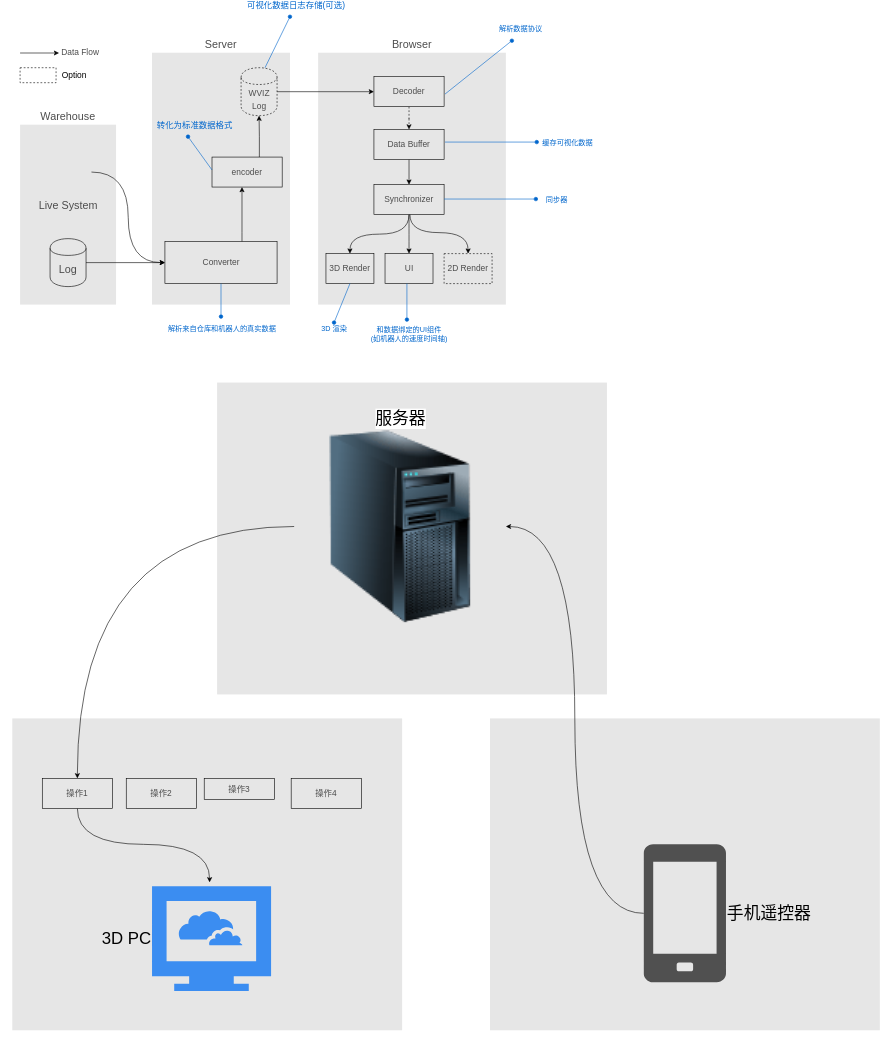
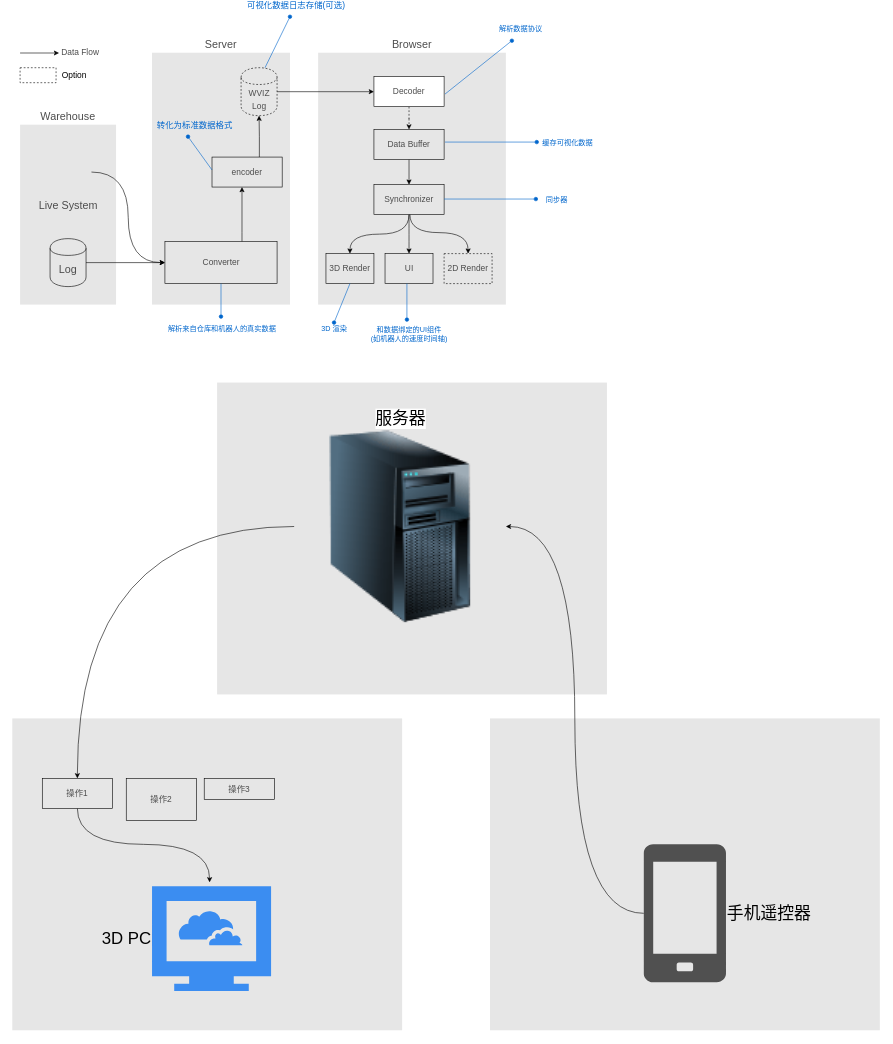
(409, 92) -> (409, 92)
(161, 794) -> (161, 800)
(326, 794) -> none
